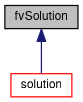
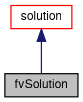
(41, 58) -> (41, 58)
